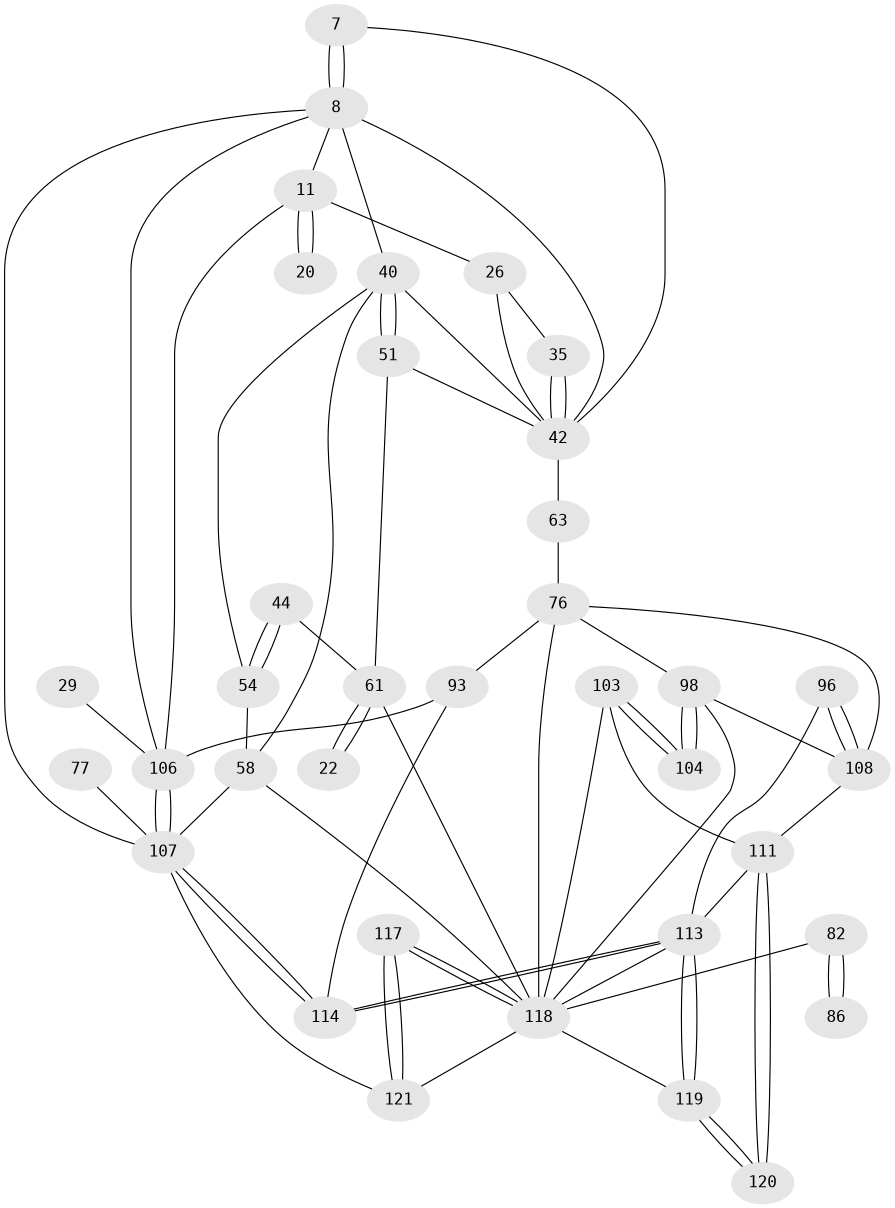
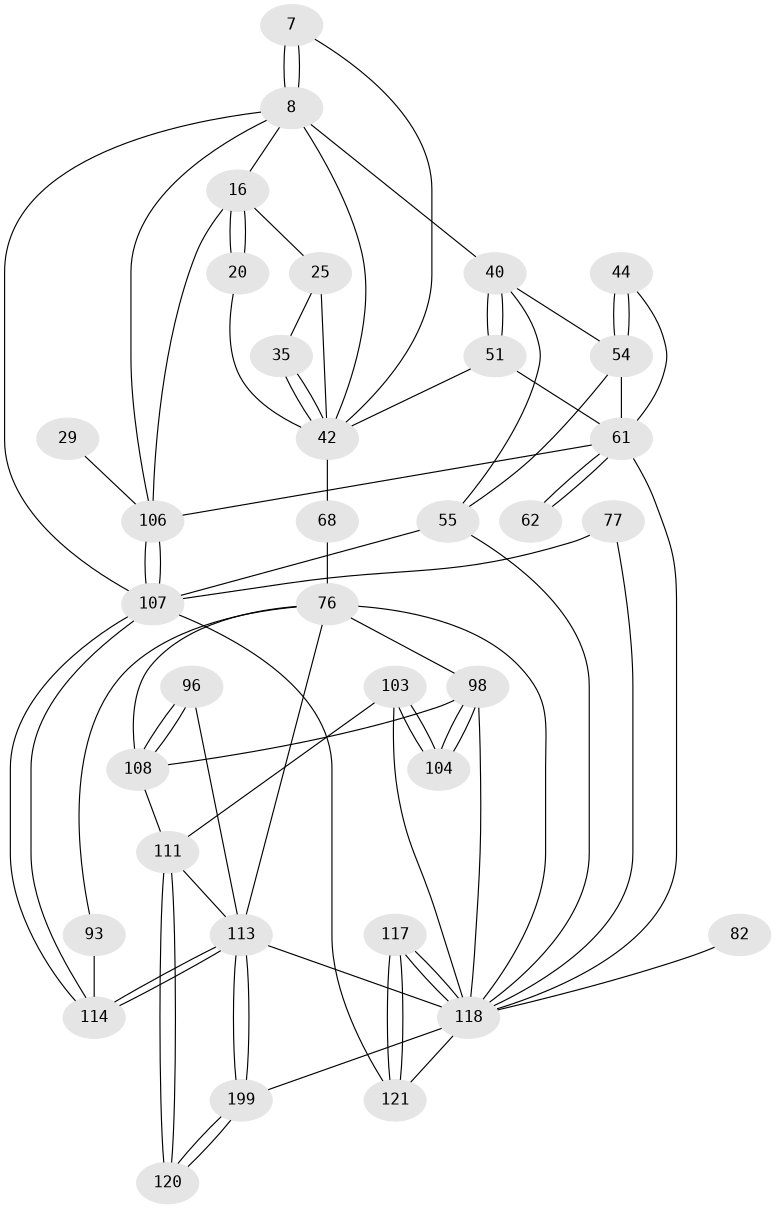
(306, 191) -> (238, 191)
(495, 273) -> (320, 273)
(473, 356) -> (239, 375)
none -> (621, 398)
(558, 521) -> (327, 521)
(310, 728) -> (387, 480)
none -> (288, 755)
(246, 770) -> (448, 521)
(329, 770) -> (531, 521)
none -> (633, 806)
(836, 1018) -> none
(689, 1100) -> (241, 1100)
